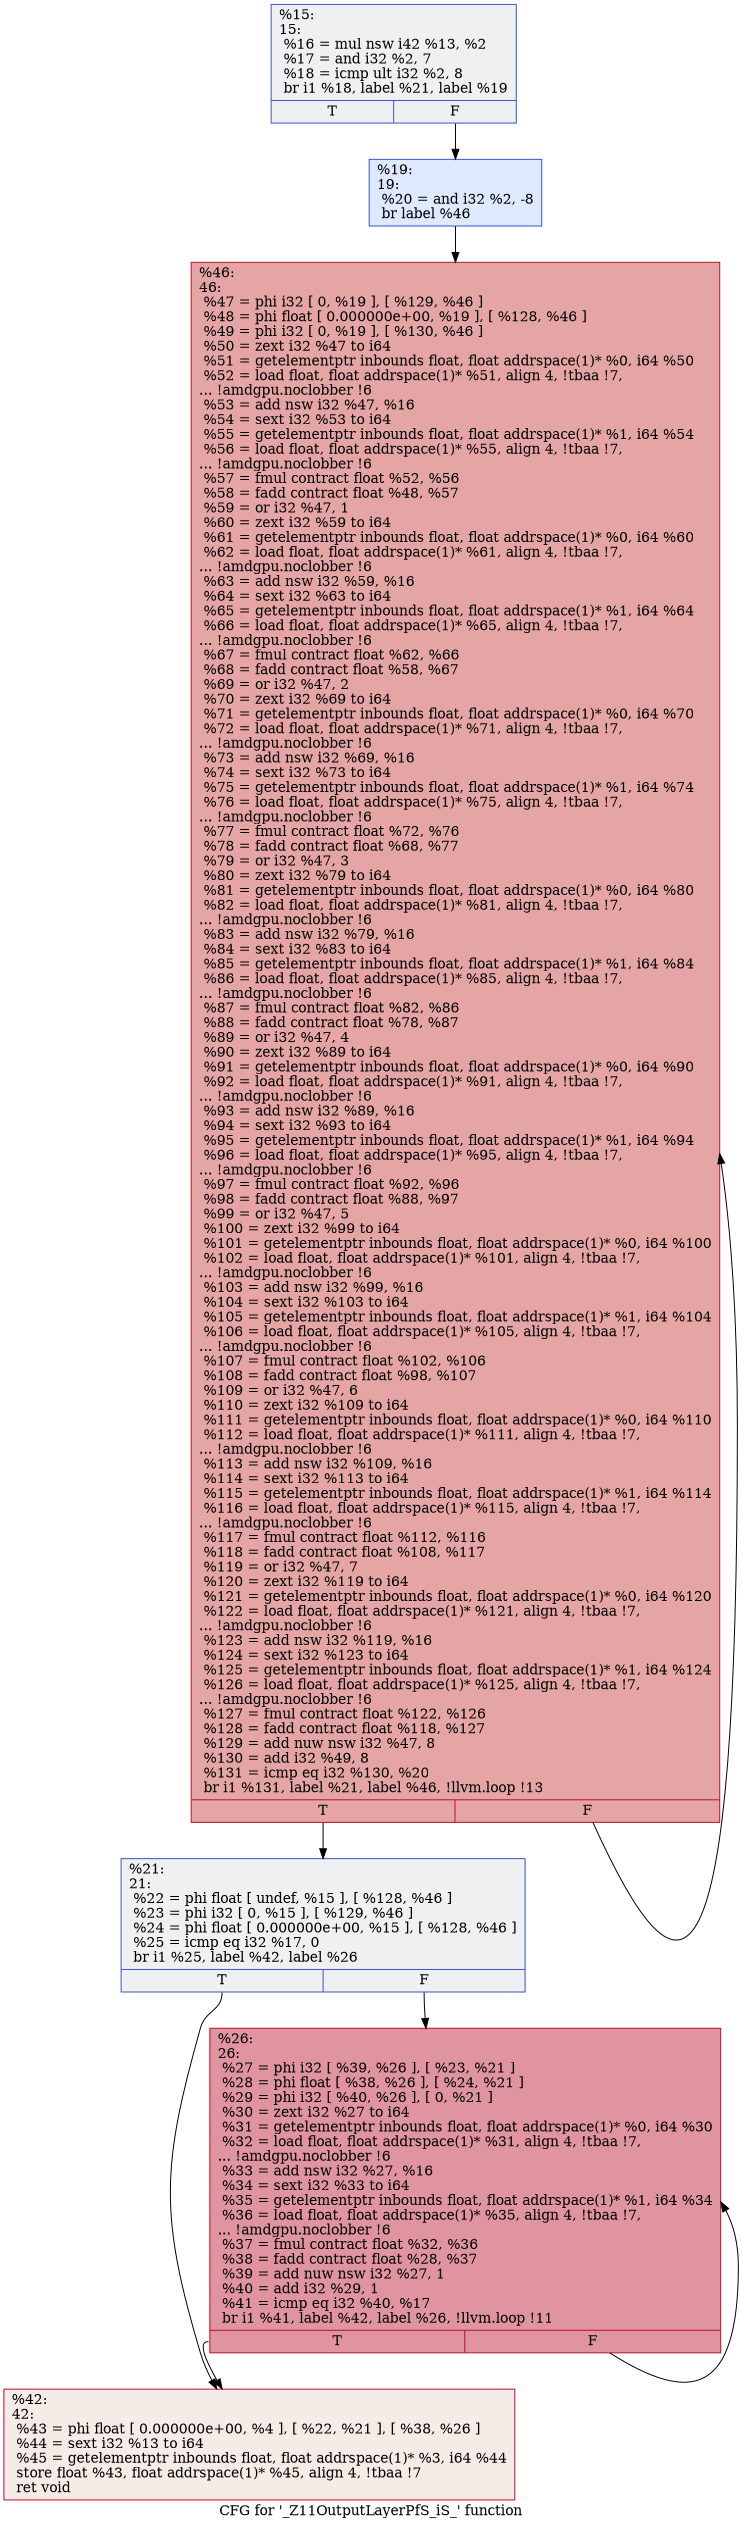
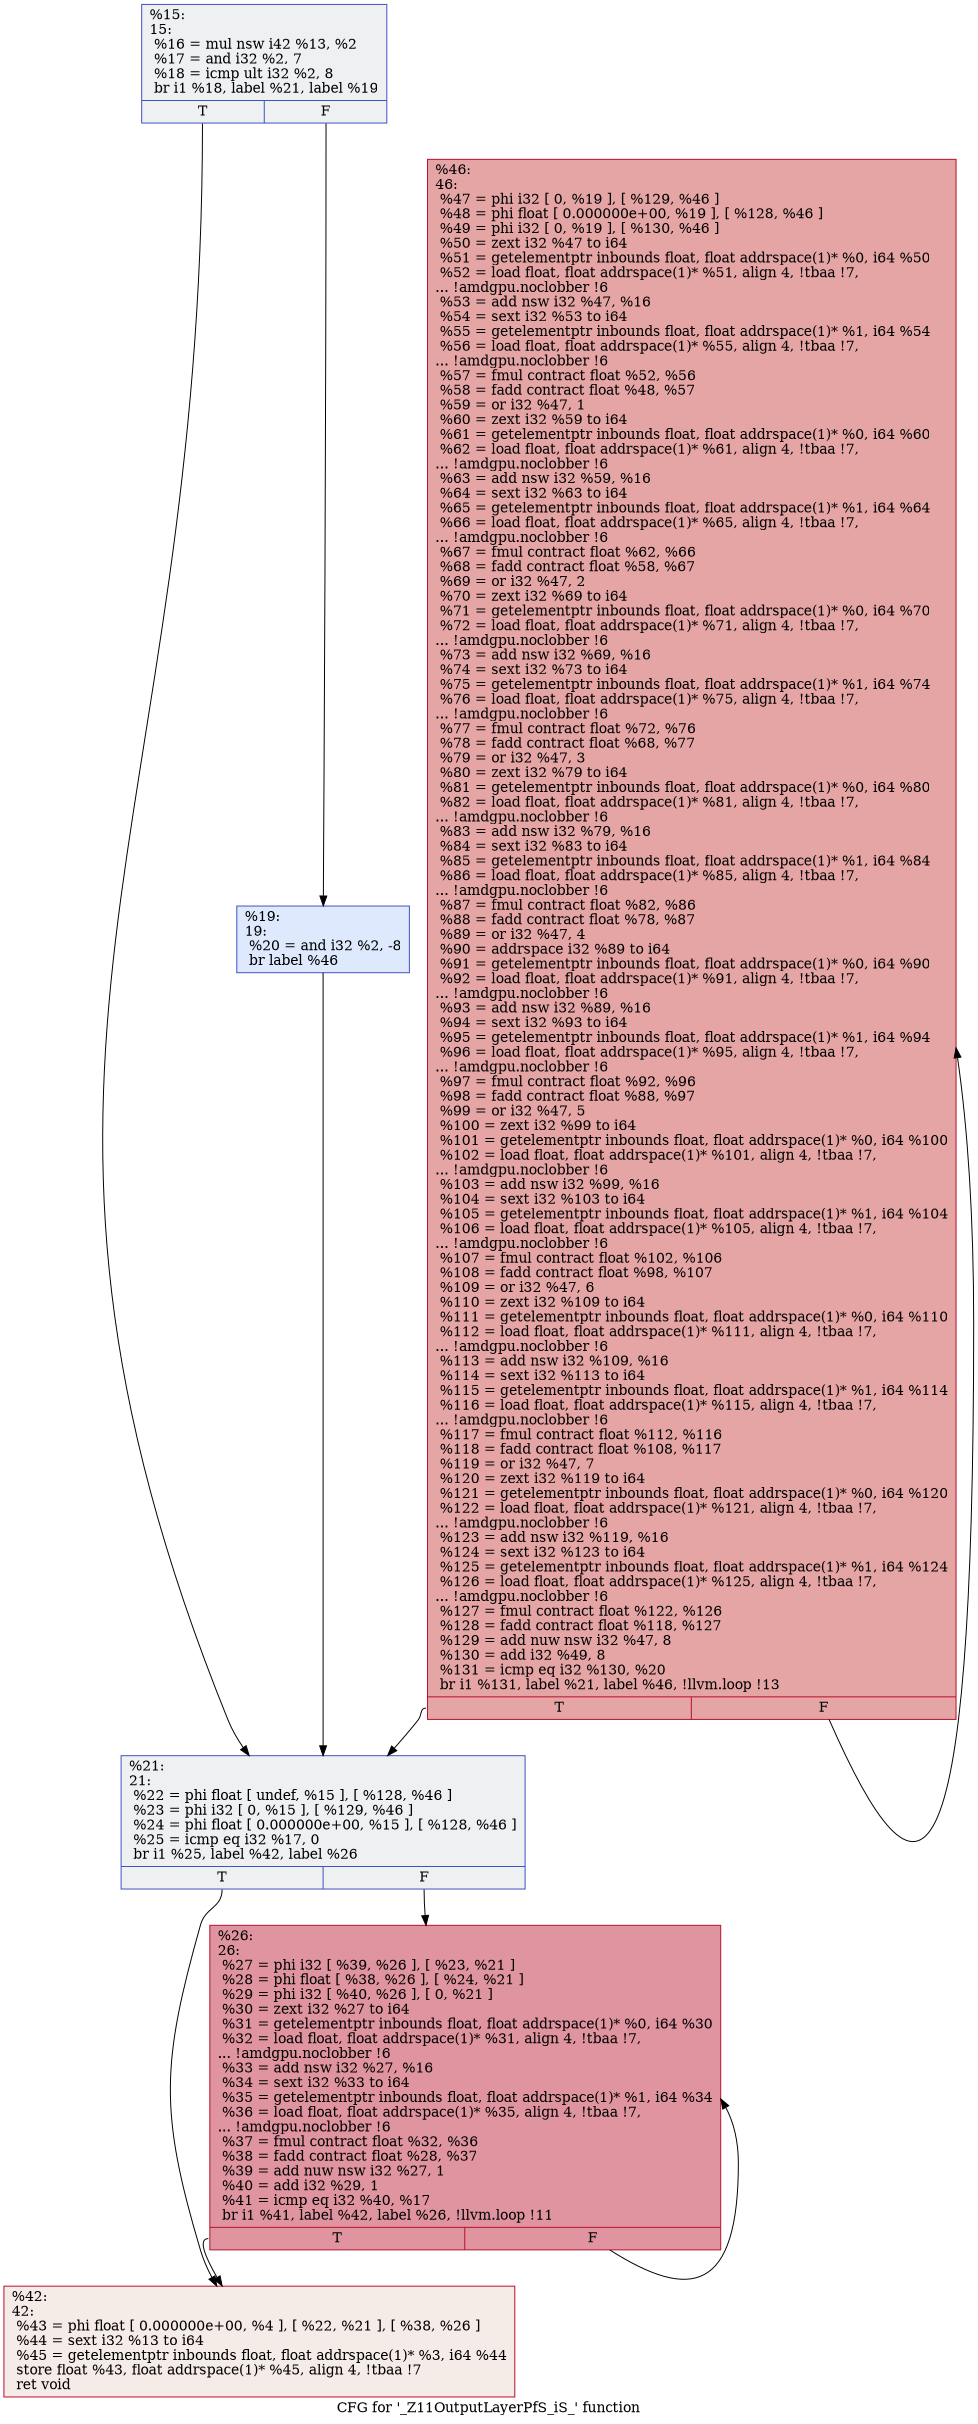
(455, 239) -> (323, 1359)
none -> (115, 943)
(295, 1053) -> (553, 950)
